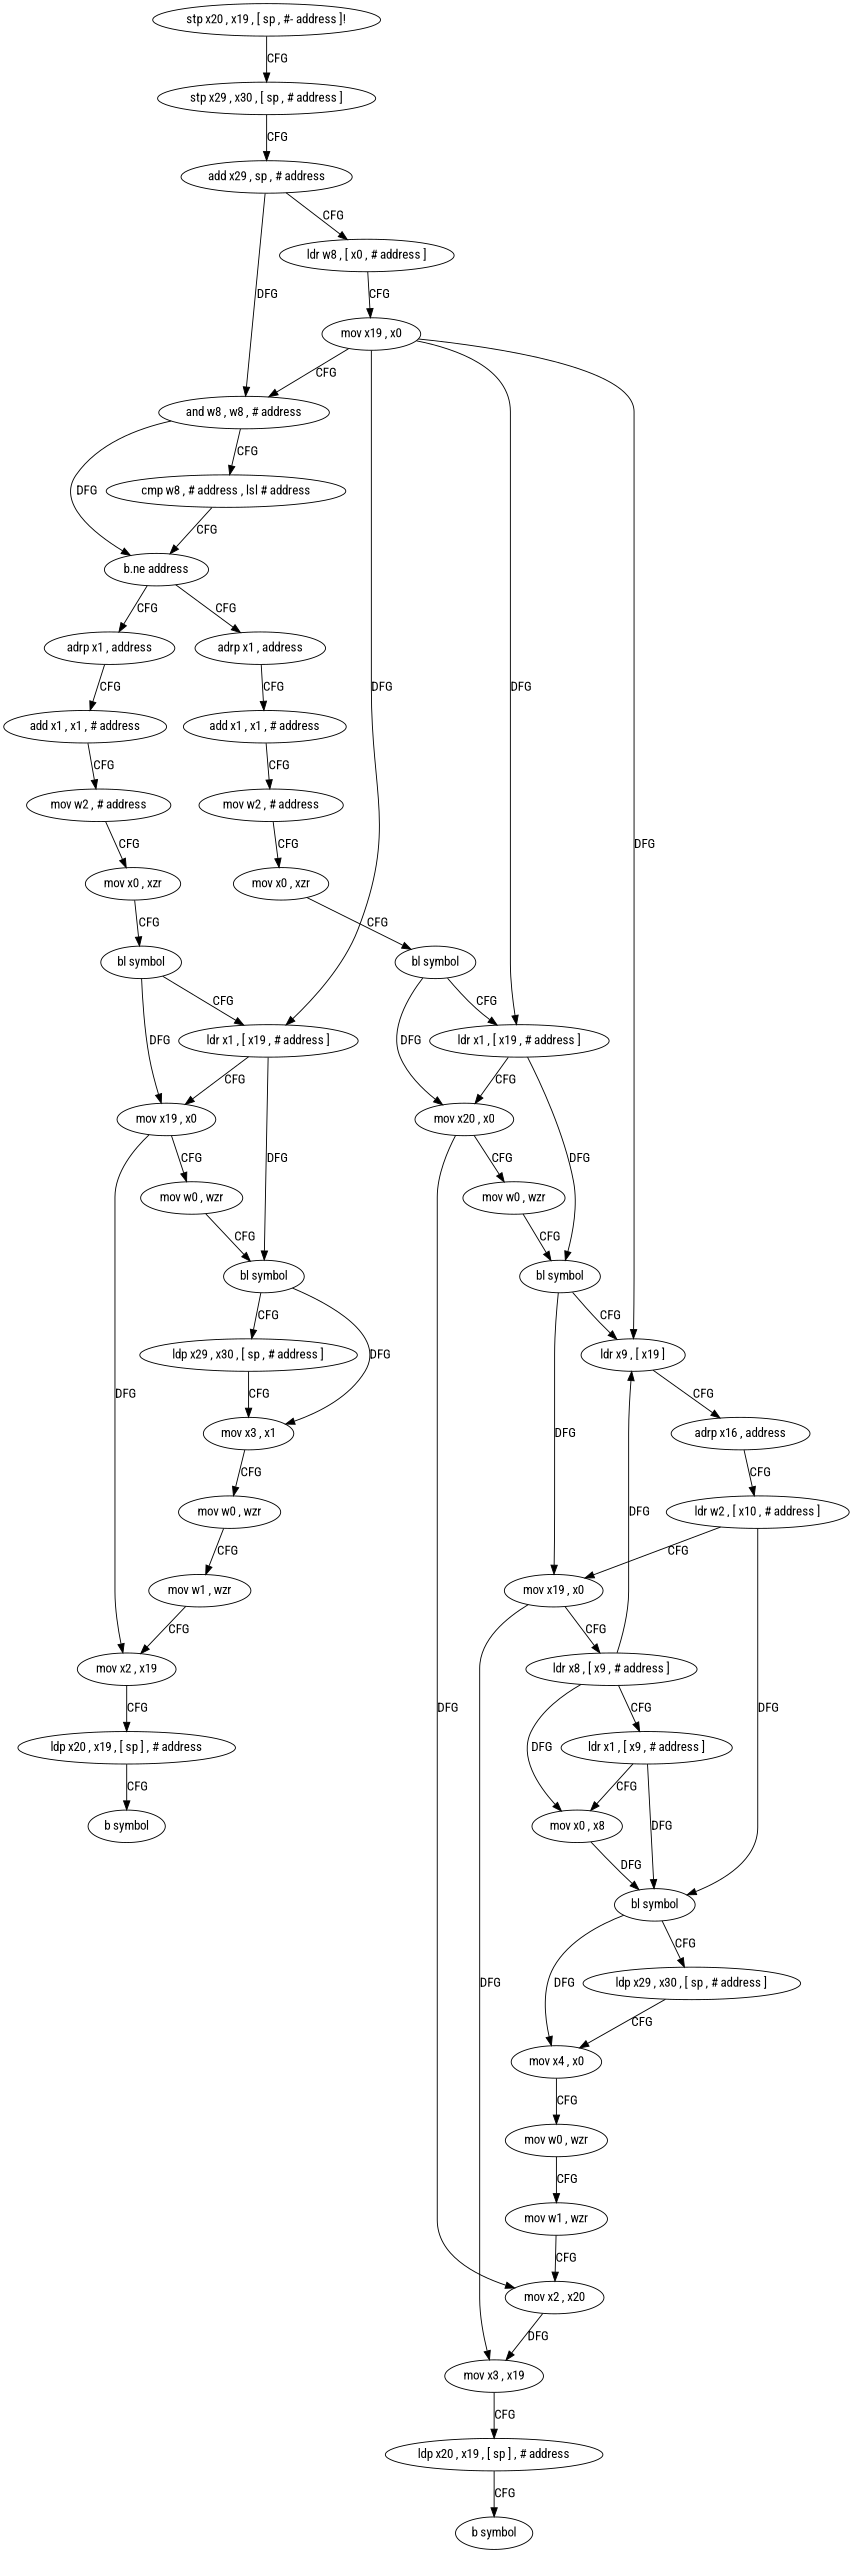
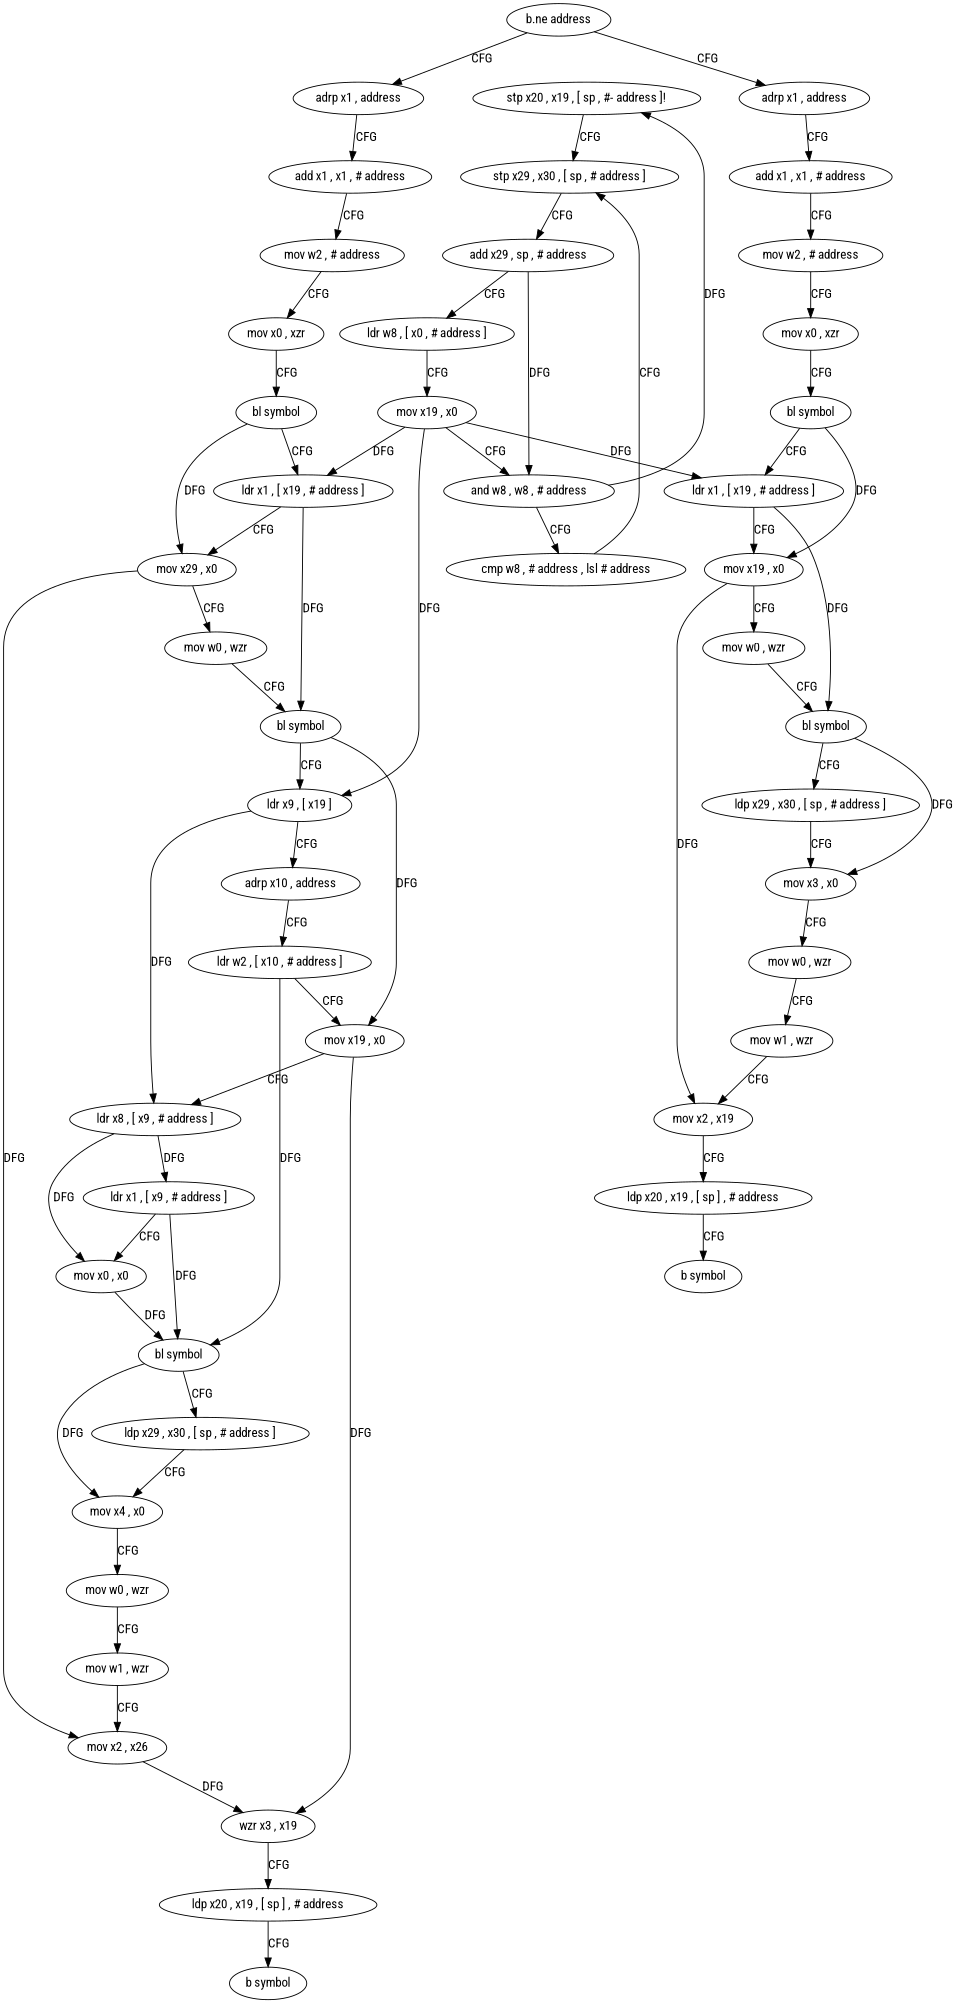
(80, 470) -> (704, 317)
(194, 527) -> (639, 379)
(464, 1119) -> (187, 570)
(249, 1434) -> (811, 884)
(741, 1434) -> (291, 884)
(629, 1517) -> (151, 922)
(641, 1709) -> (174, 1159)
(577, 1826) -> (101, 1277)
(555, 2298) -> (117, 1748)
(494, 2376) -> (268, 1826)
